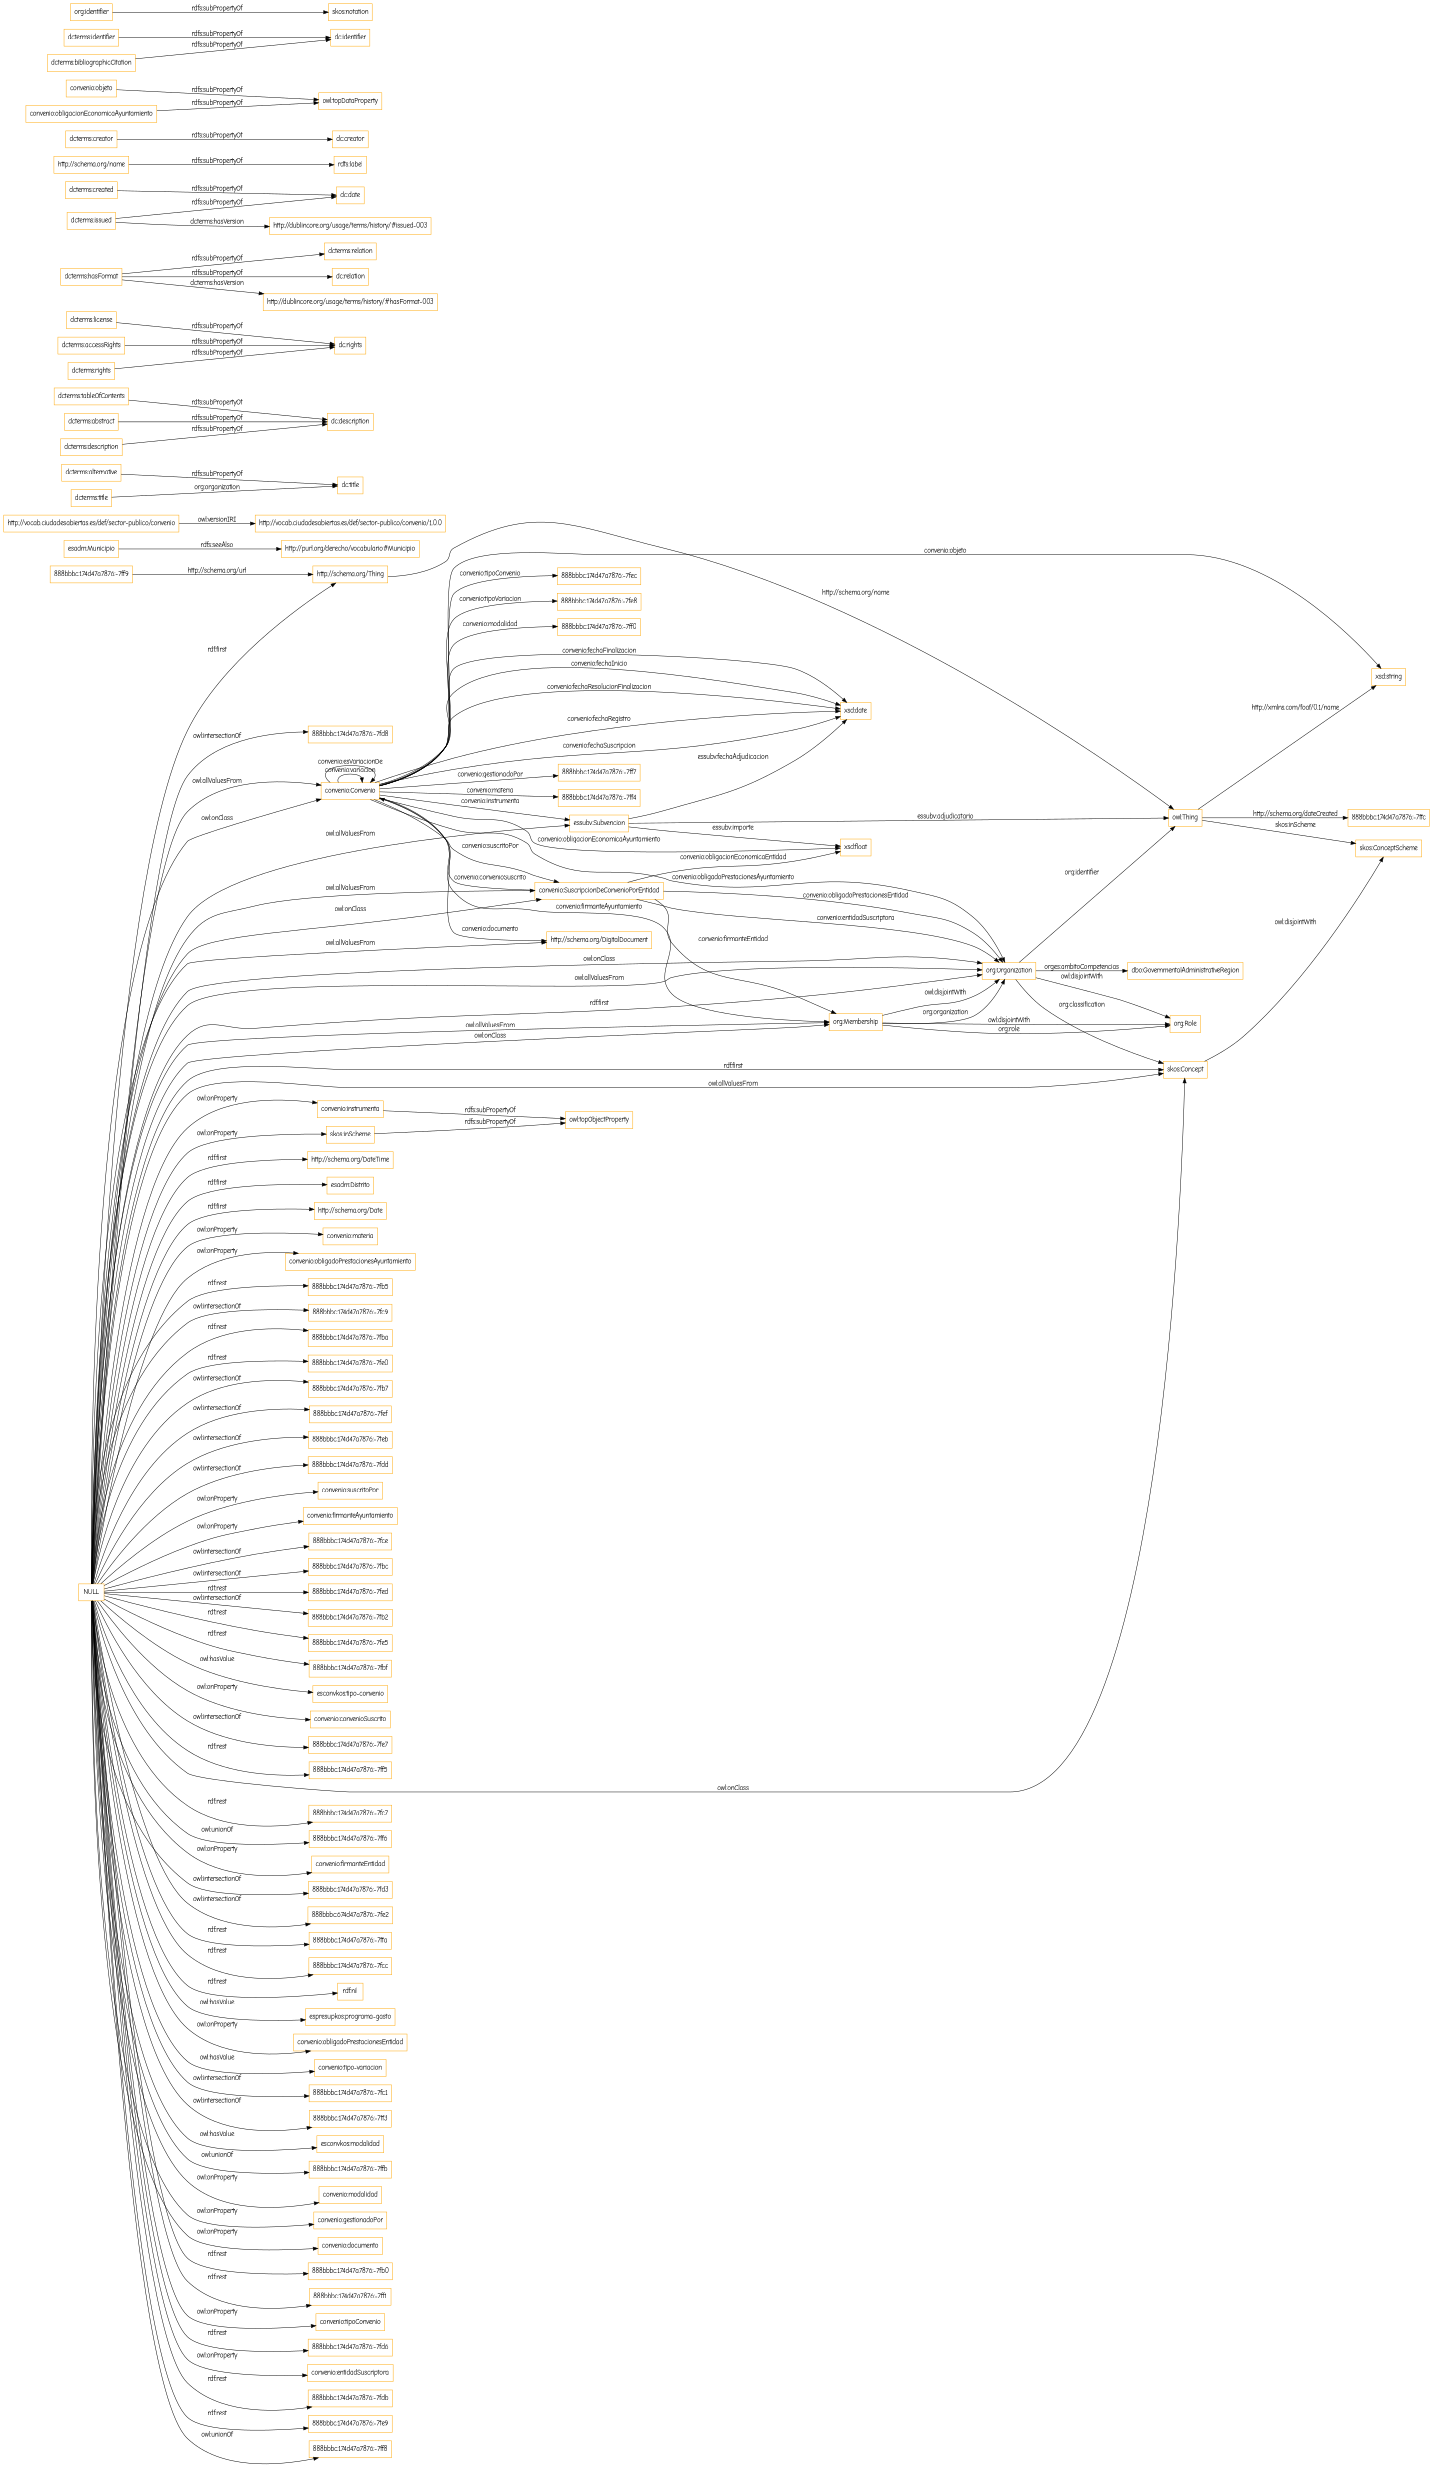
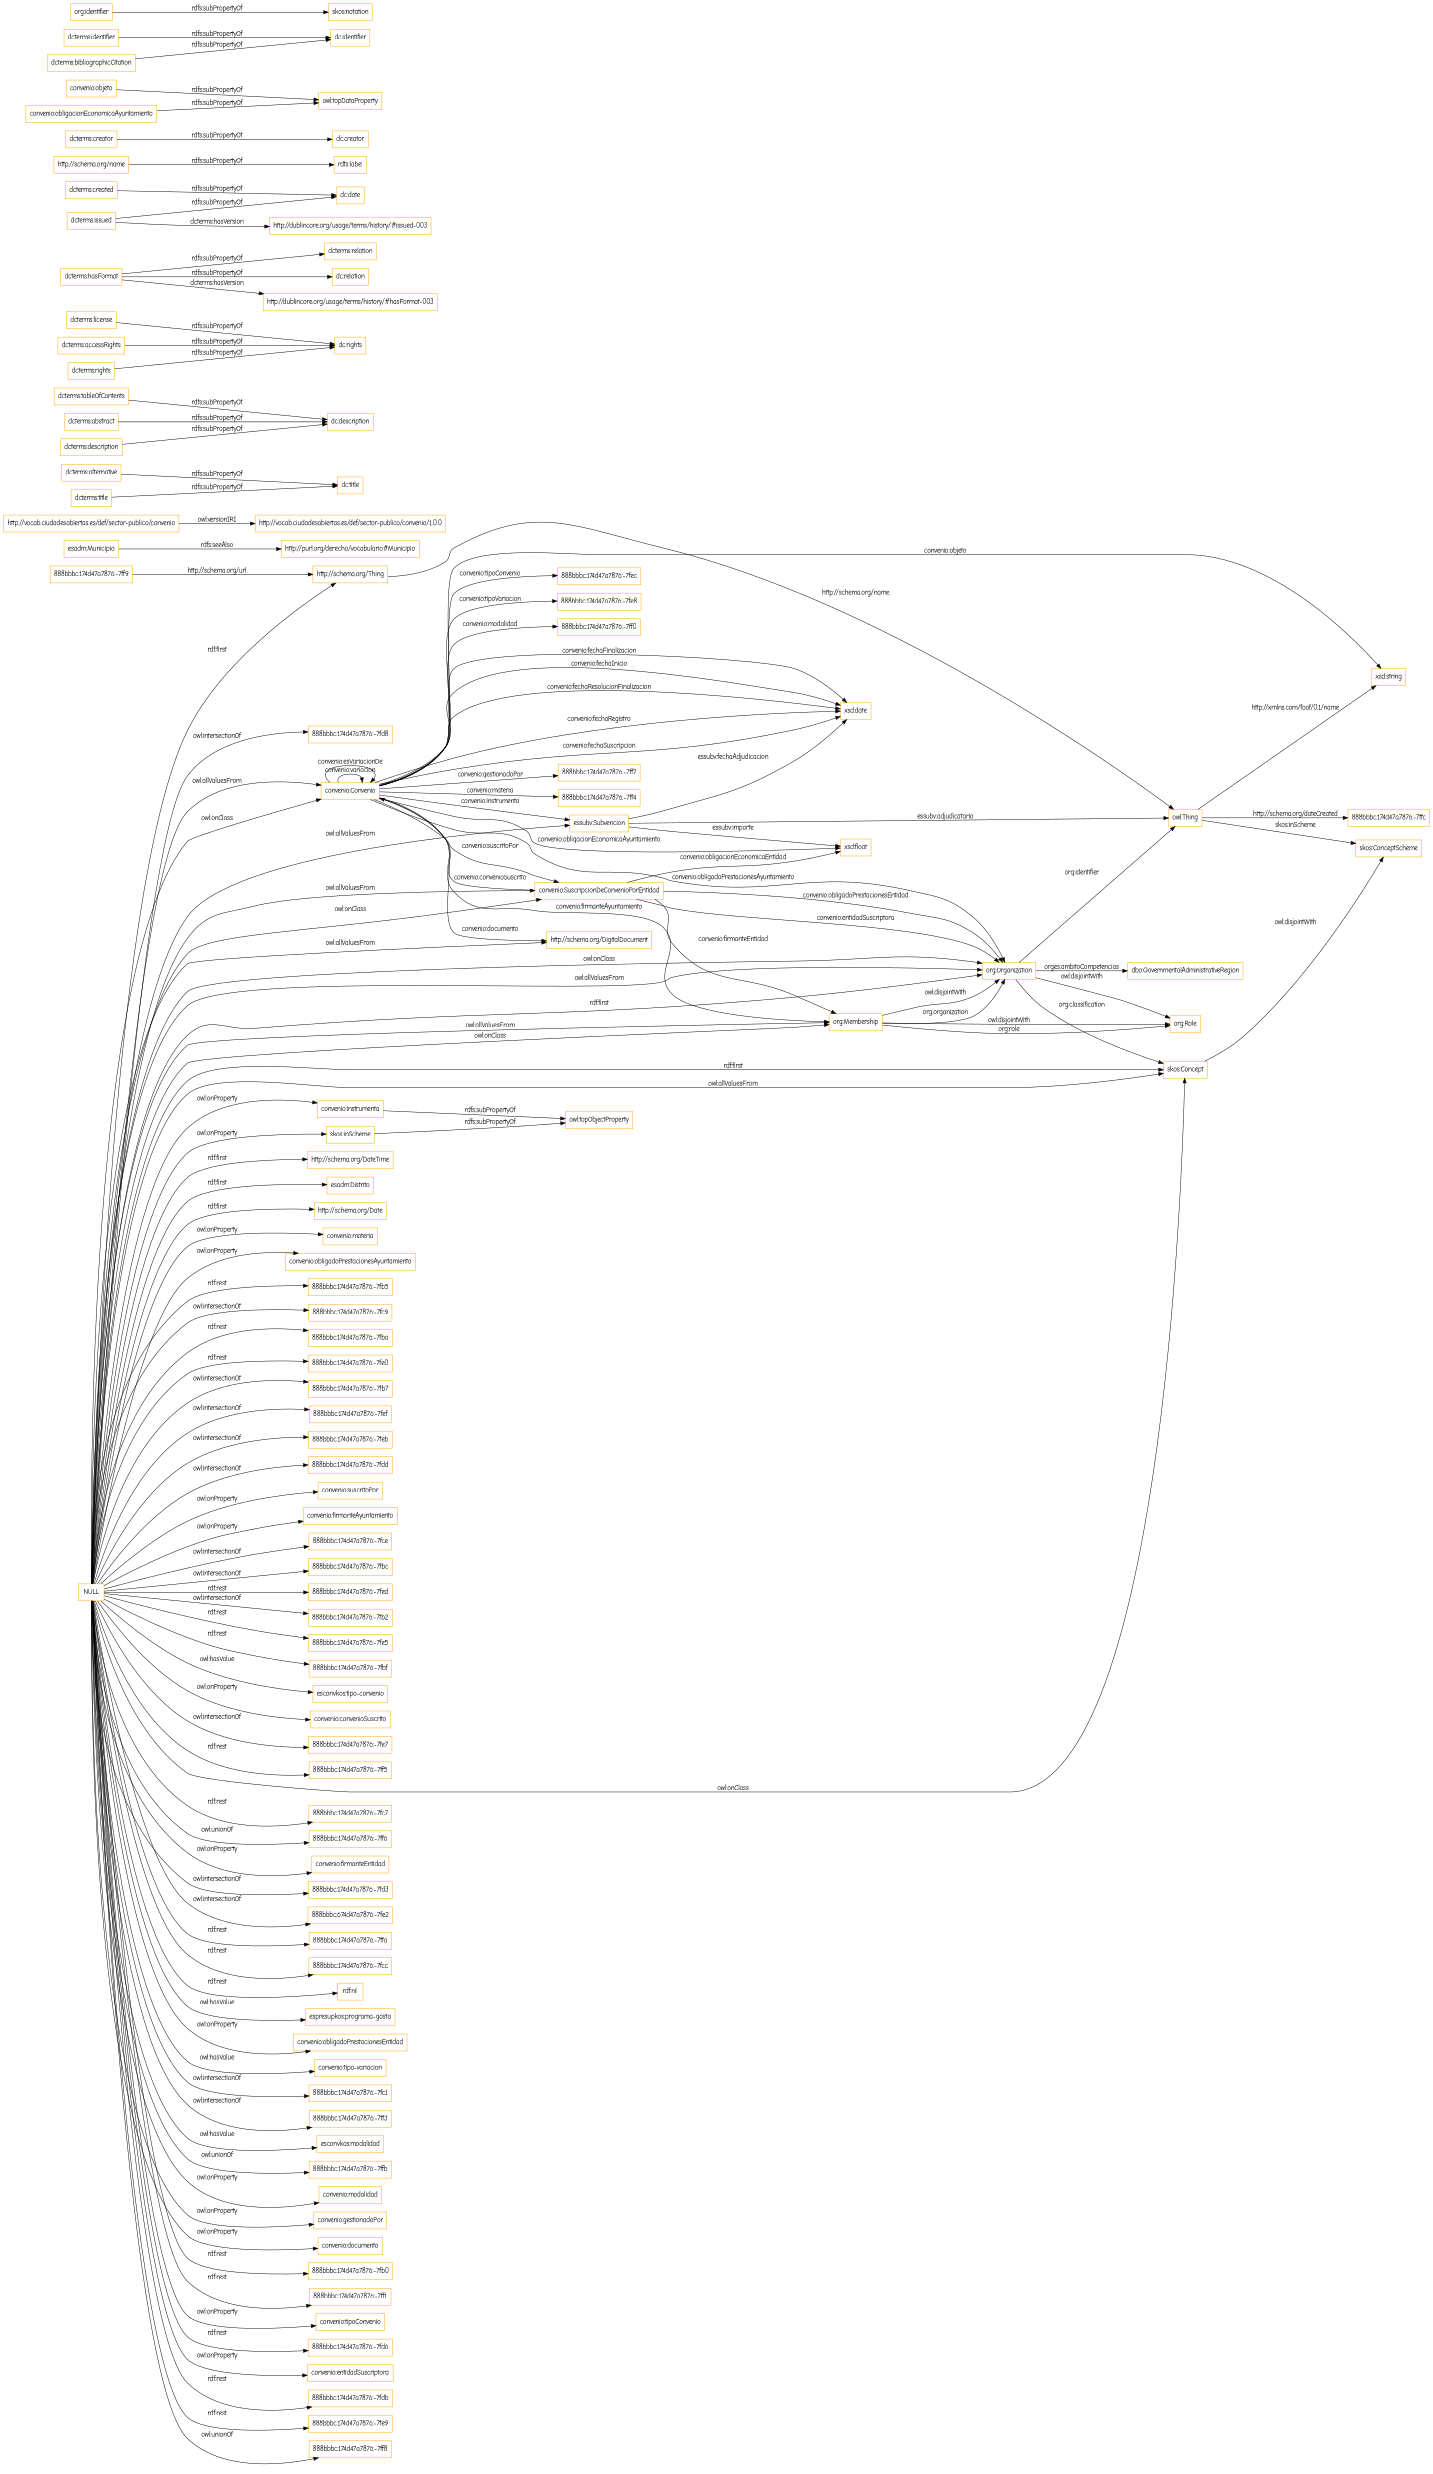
(217, 488) -> (217, 488)
